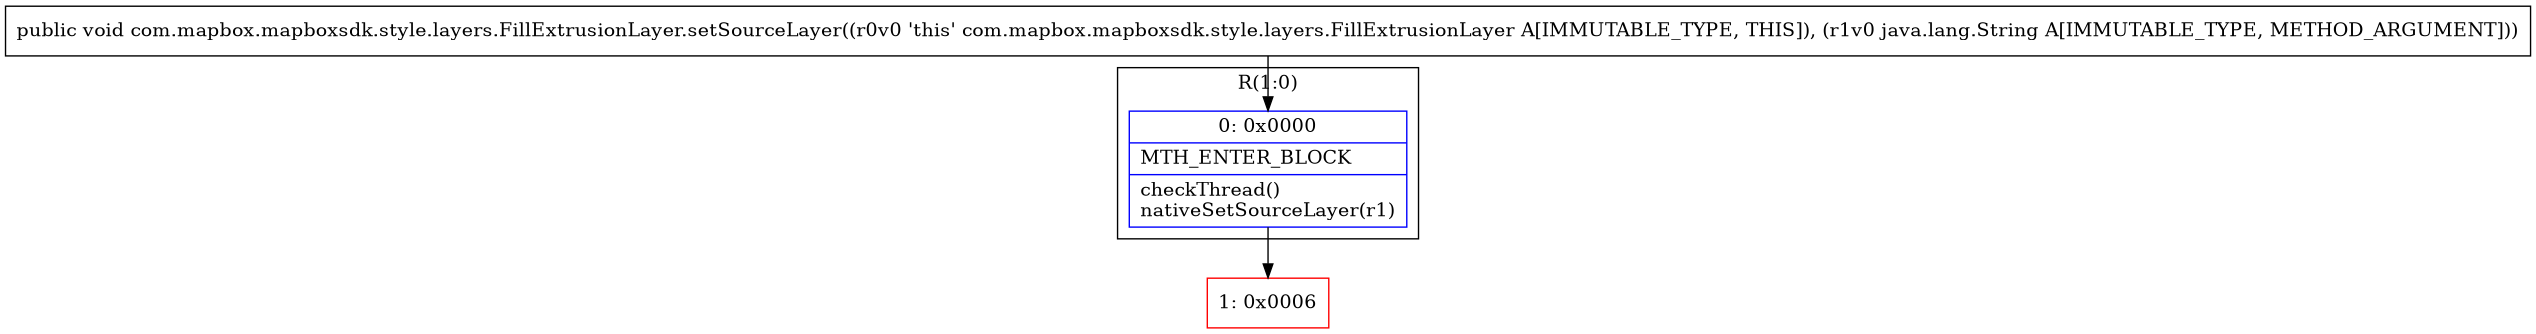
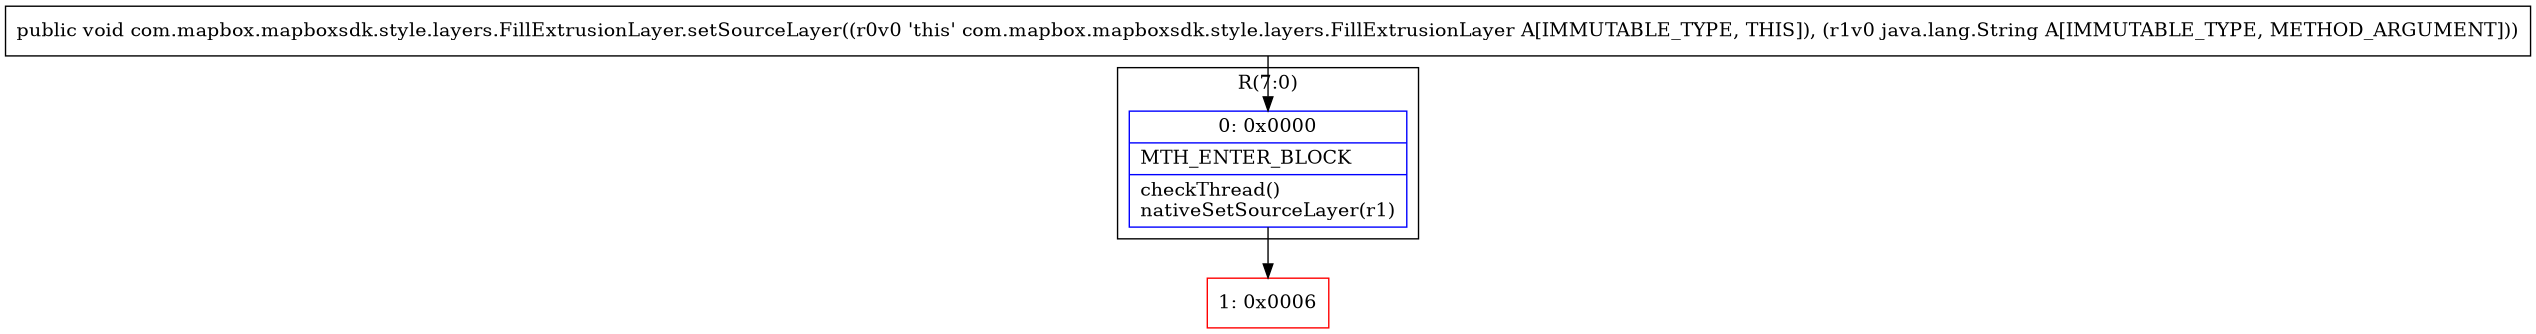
(1268, 84) -> (1268, 84)
